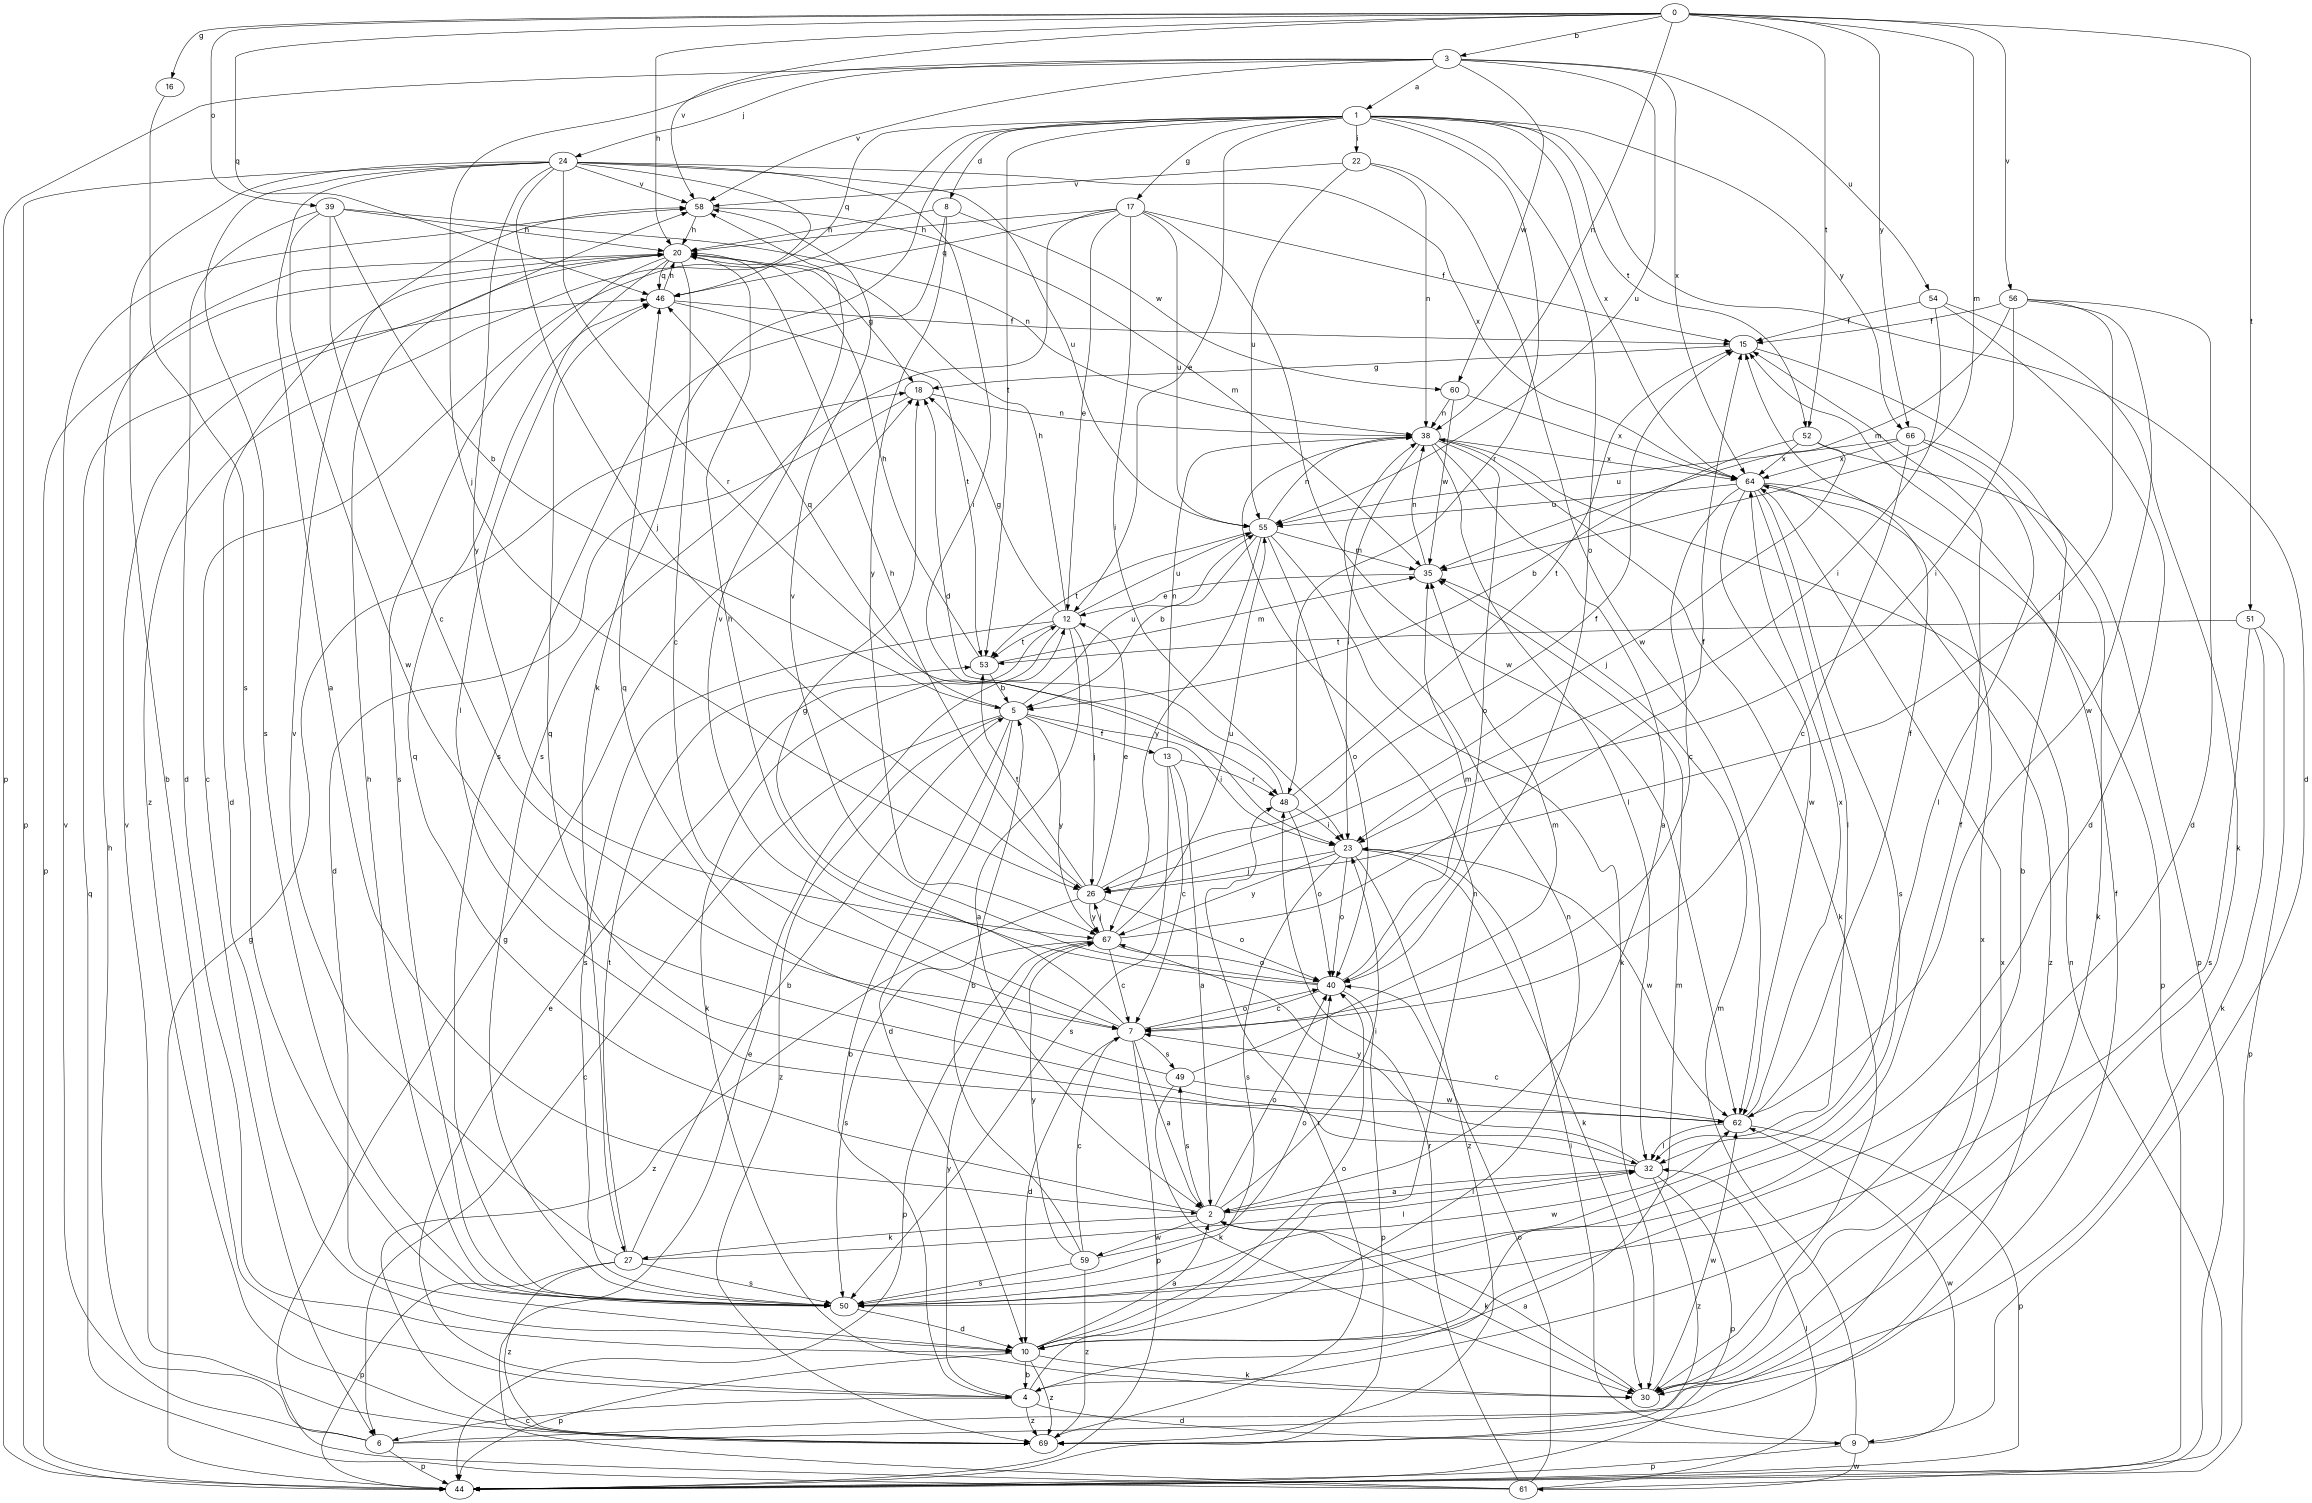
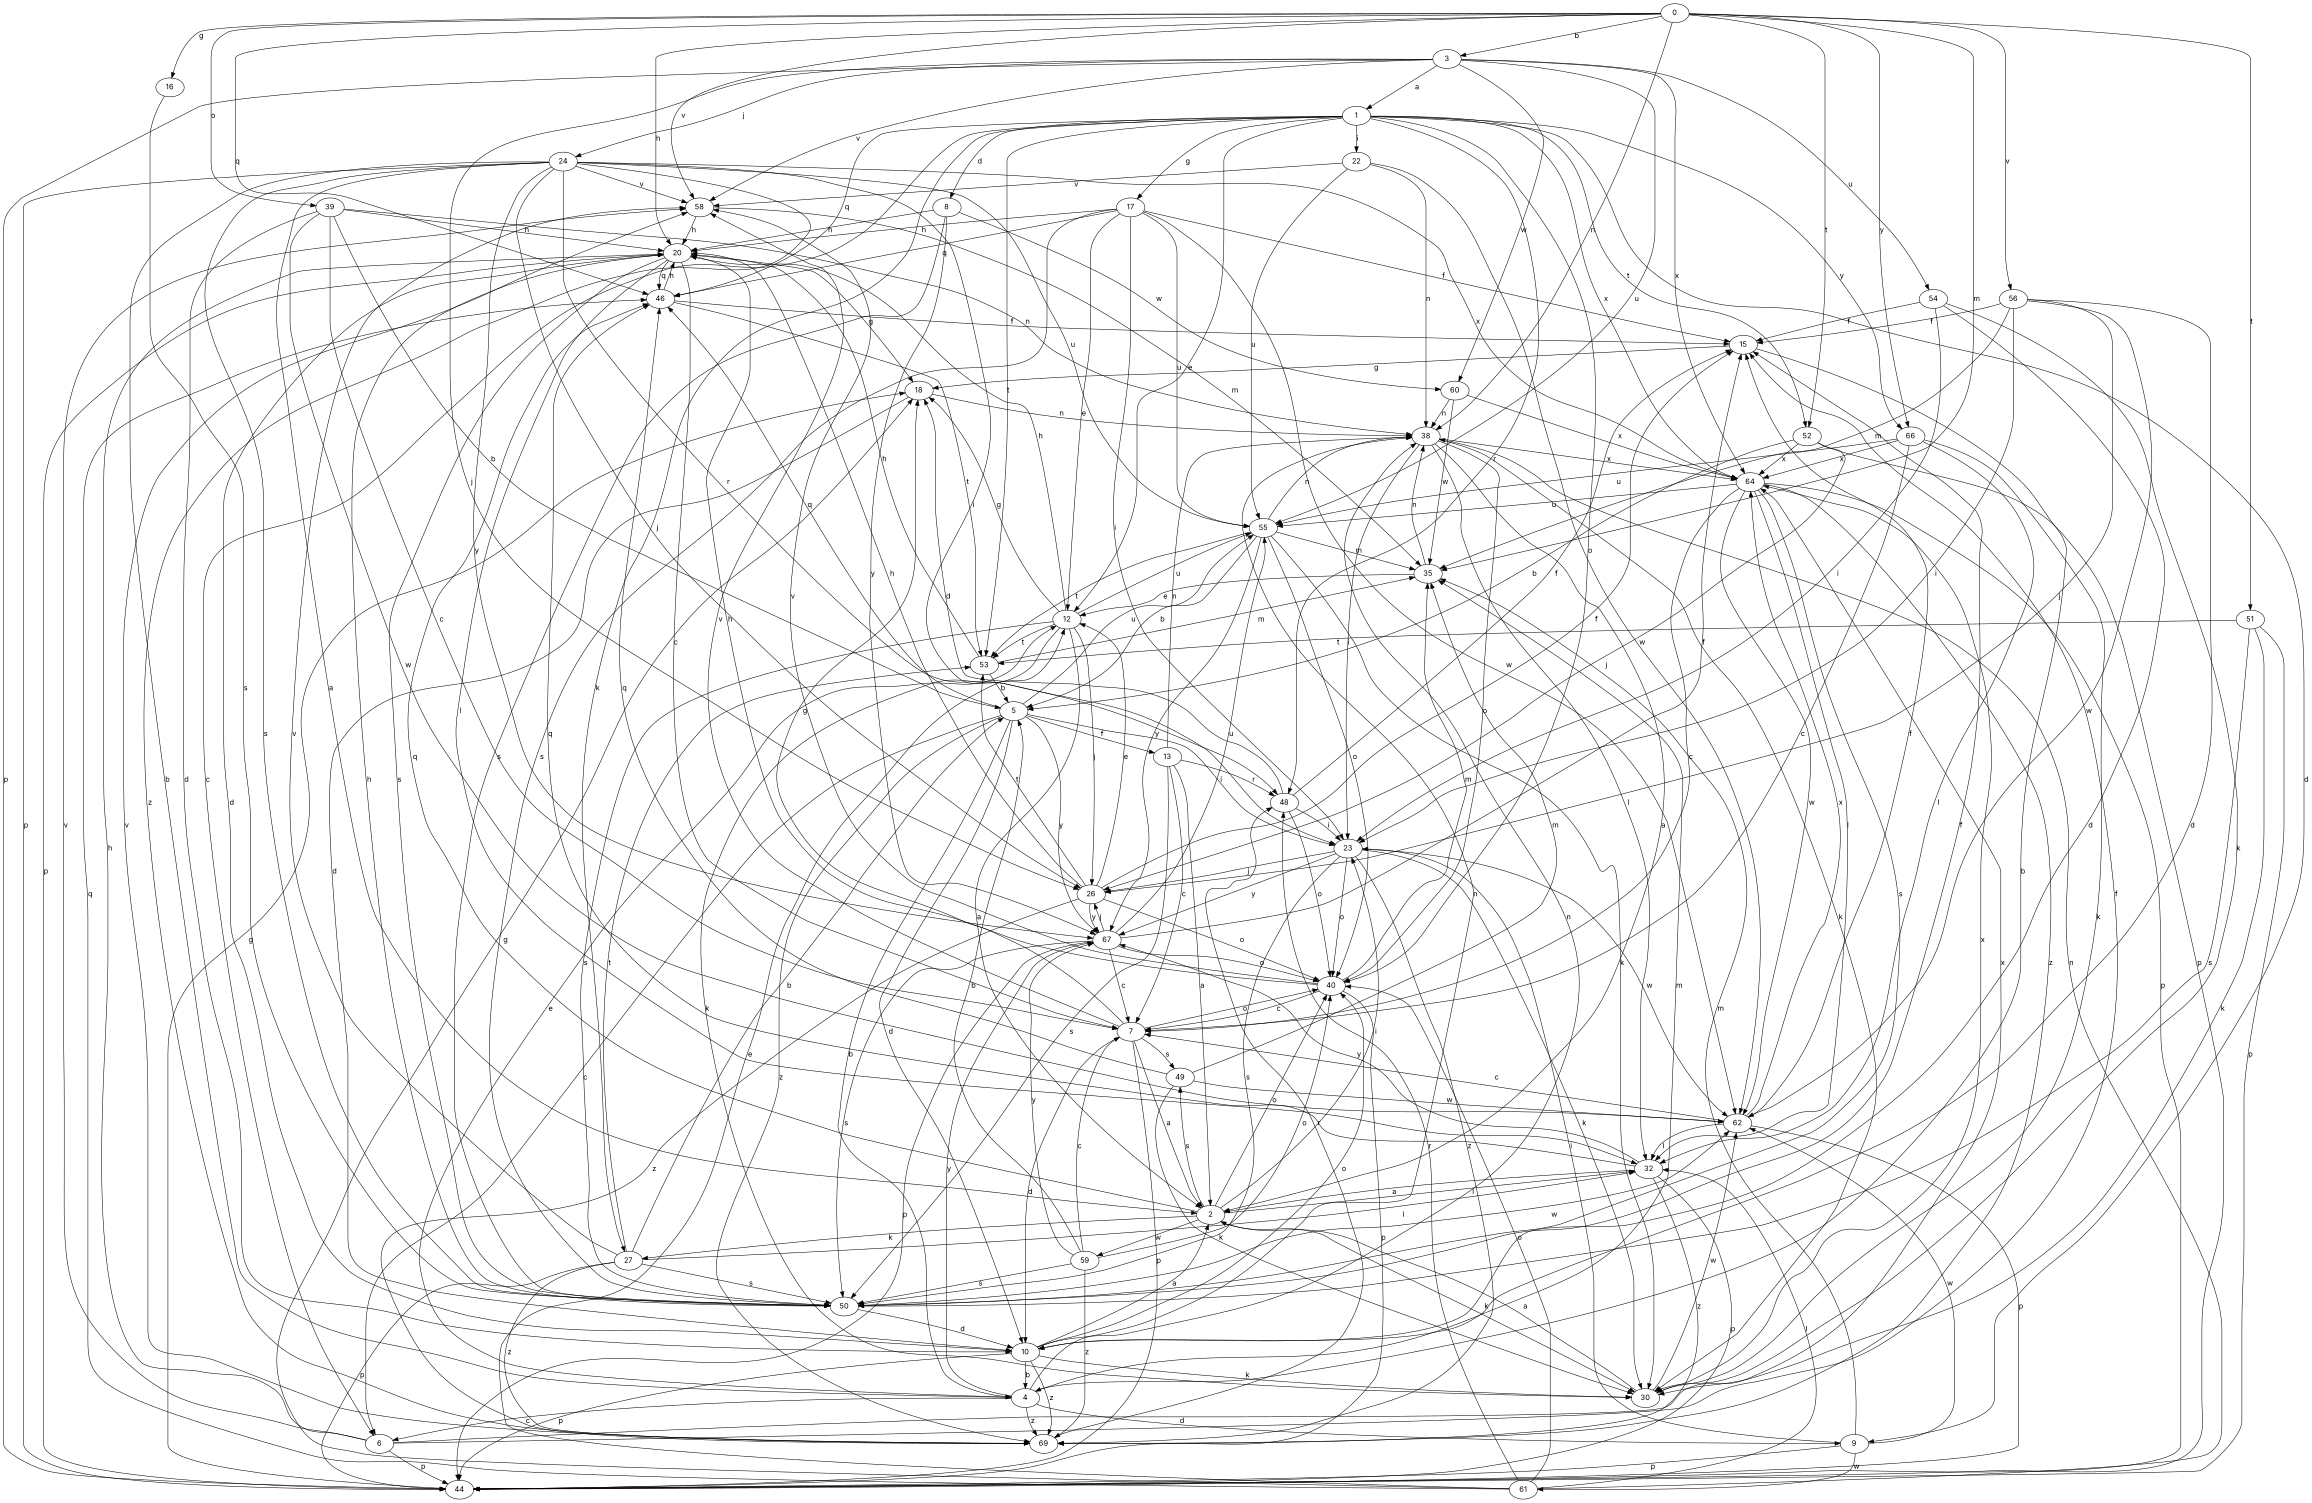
(1557, 574) -> (1557, 574)
